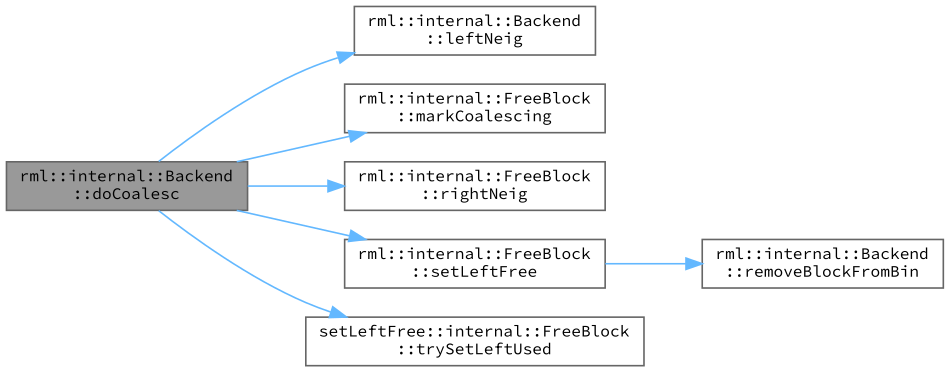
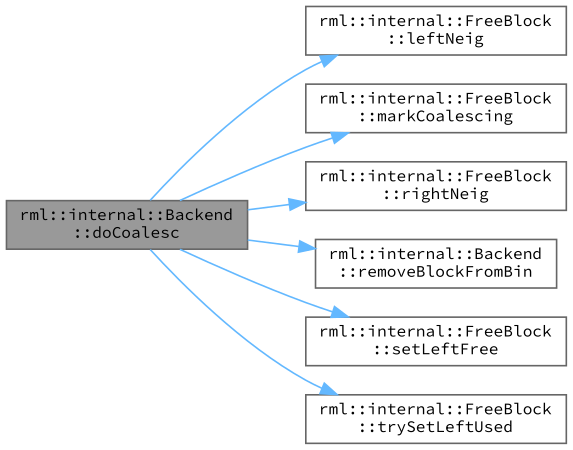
(475, 31) -> (436, 31)
(646, 264) -> (273, 243)
(475, 341) -> (436, 419)
